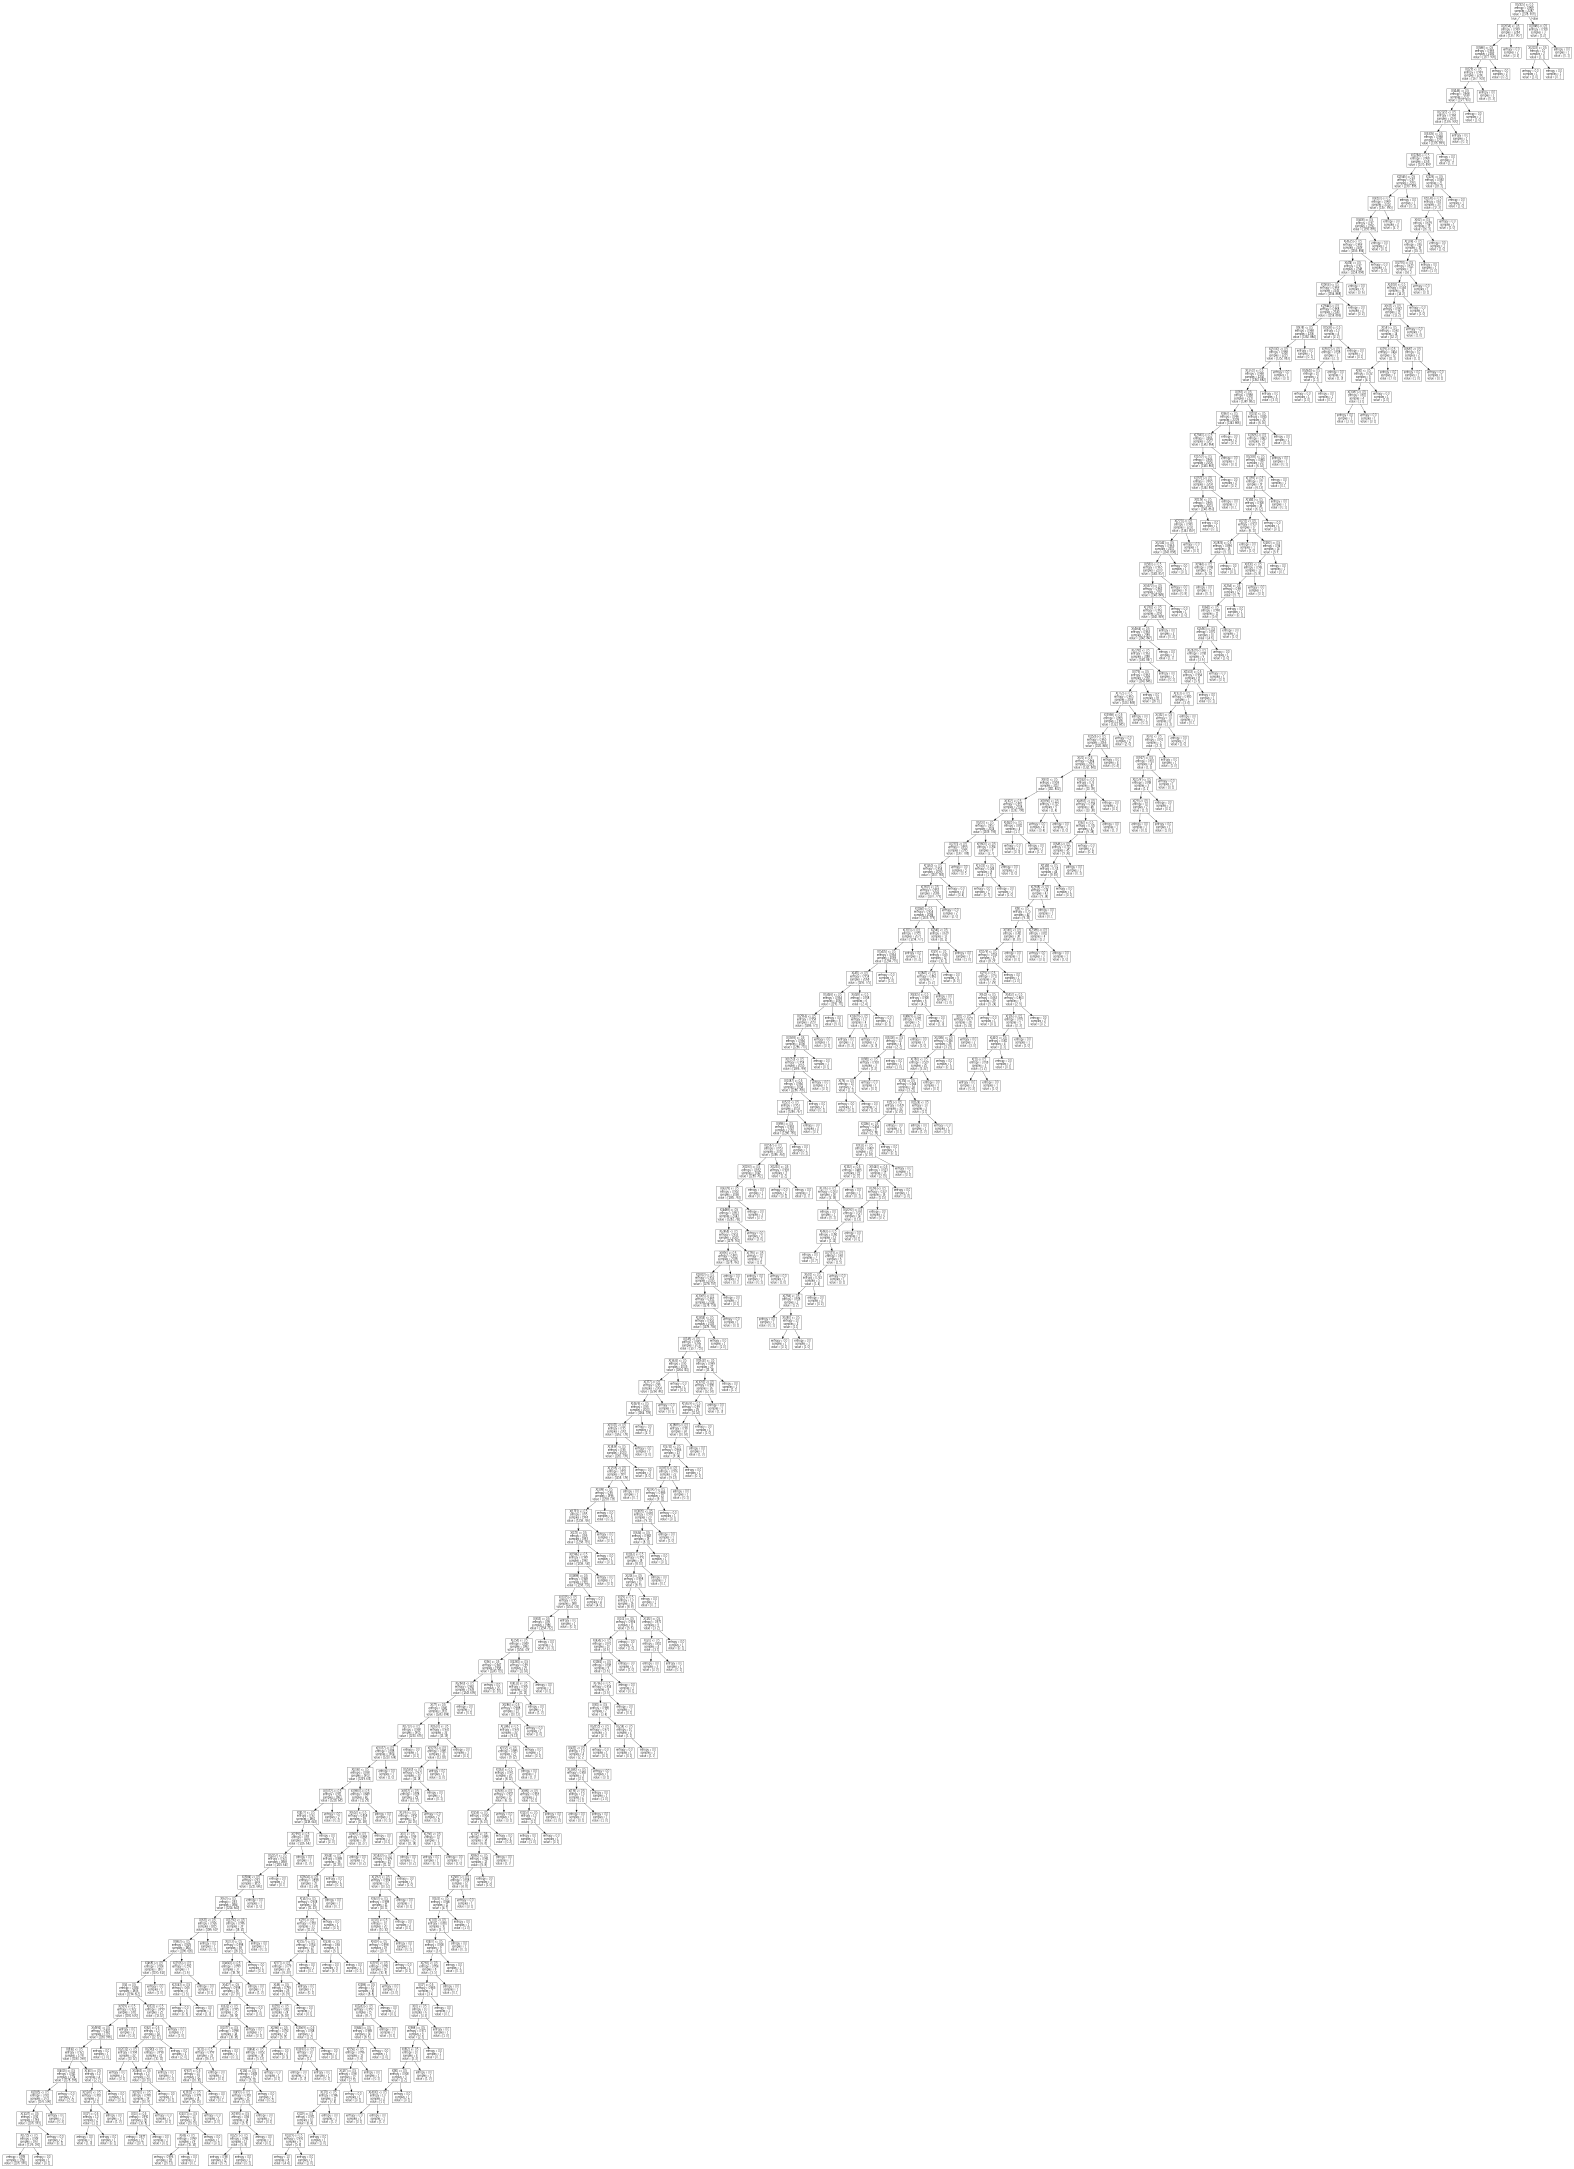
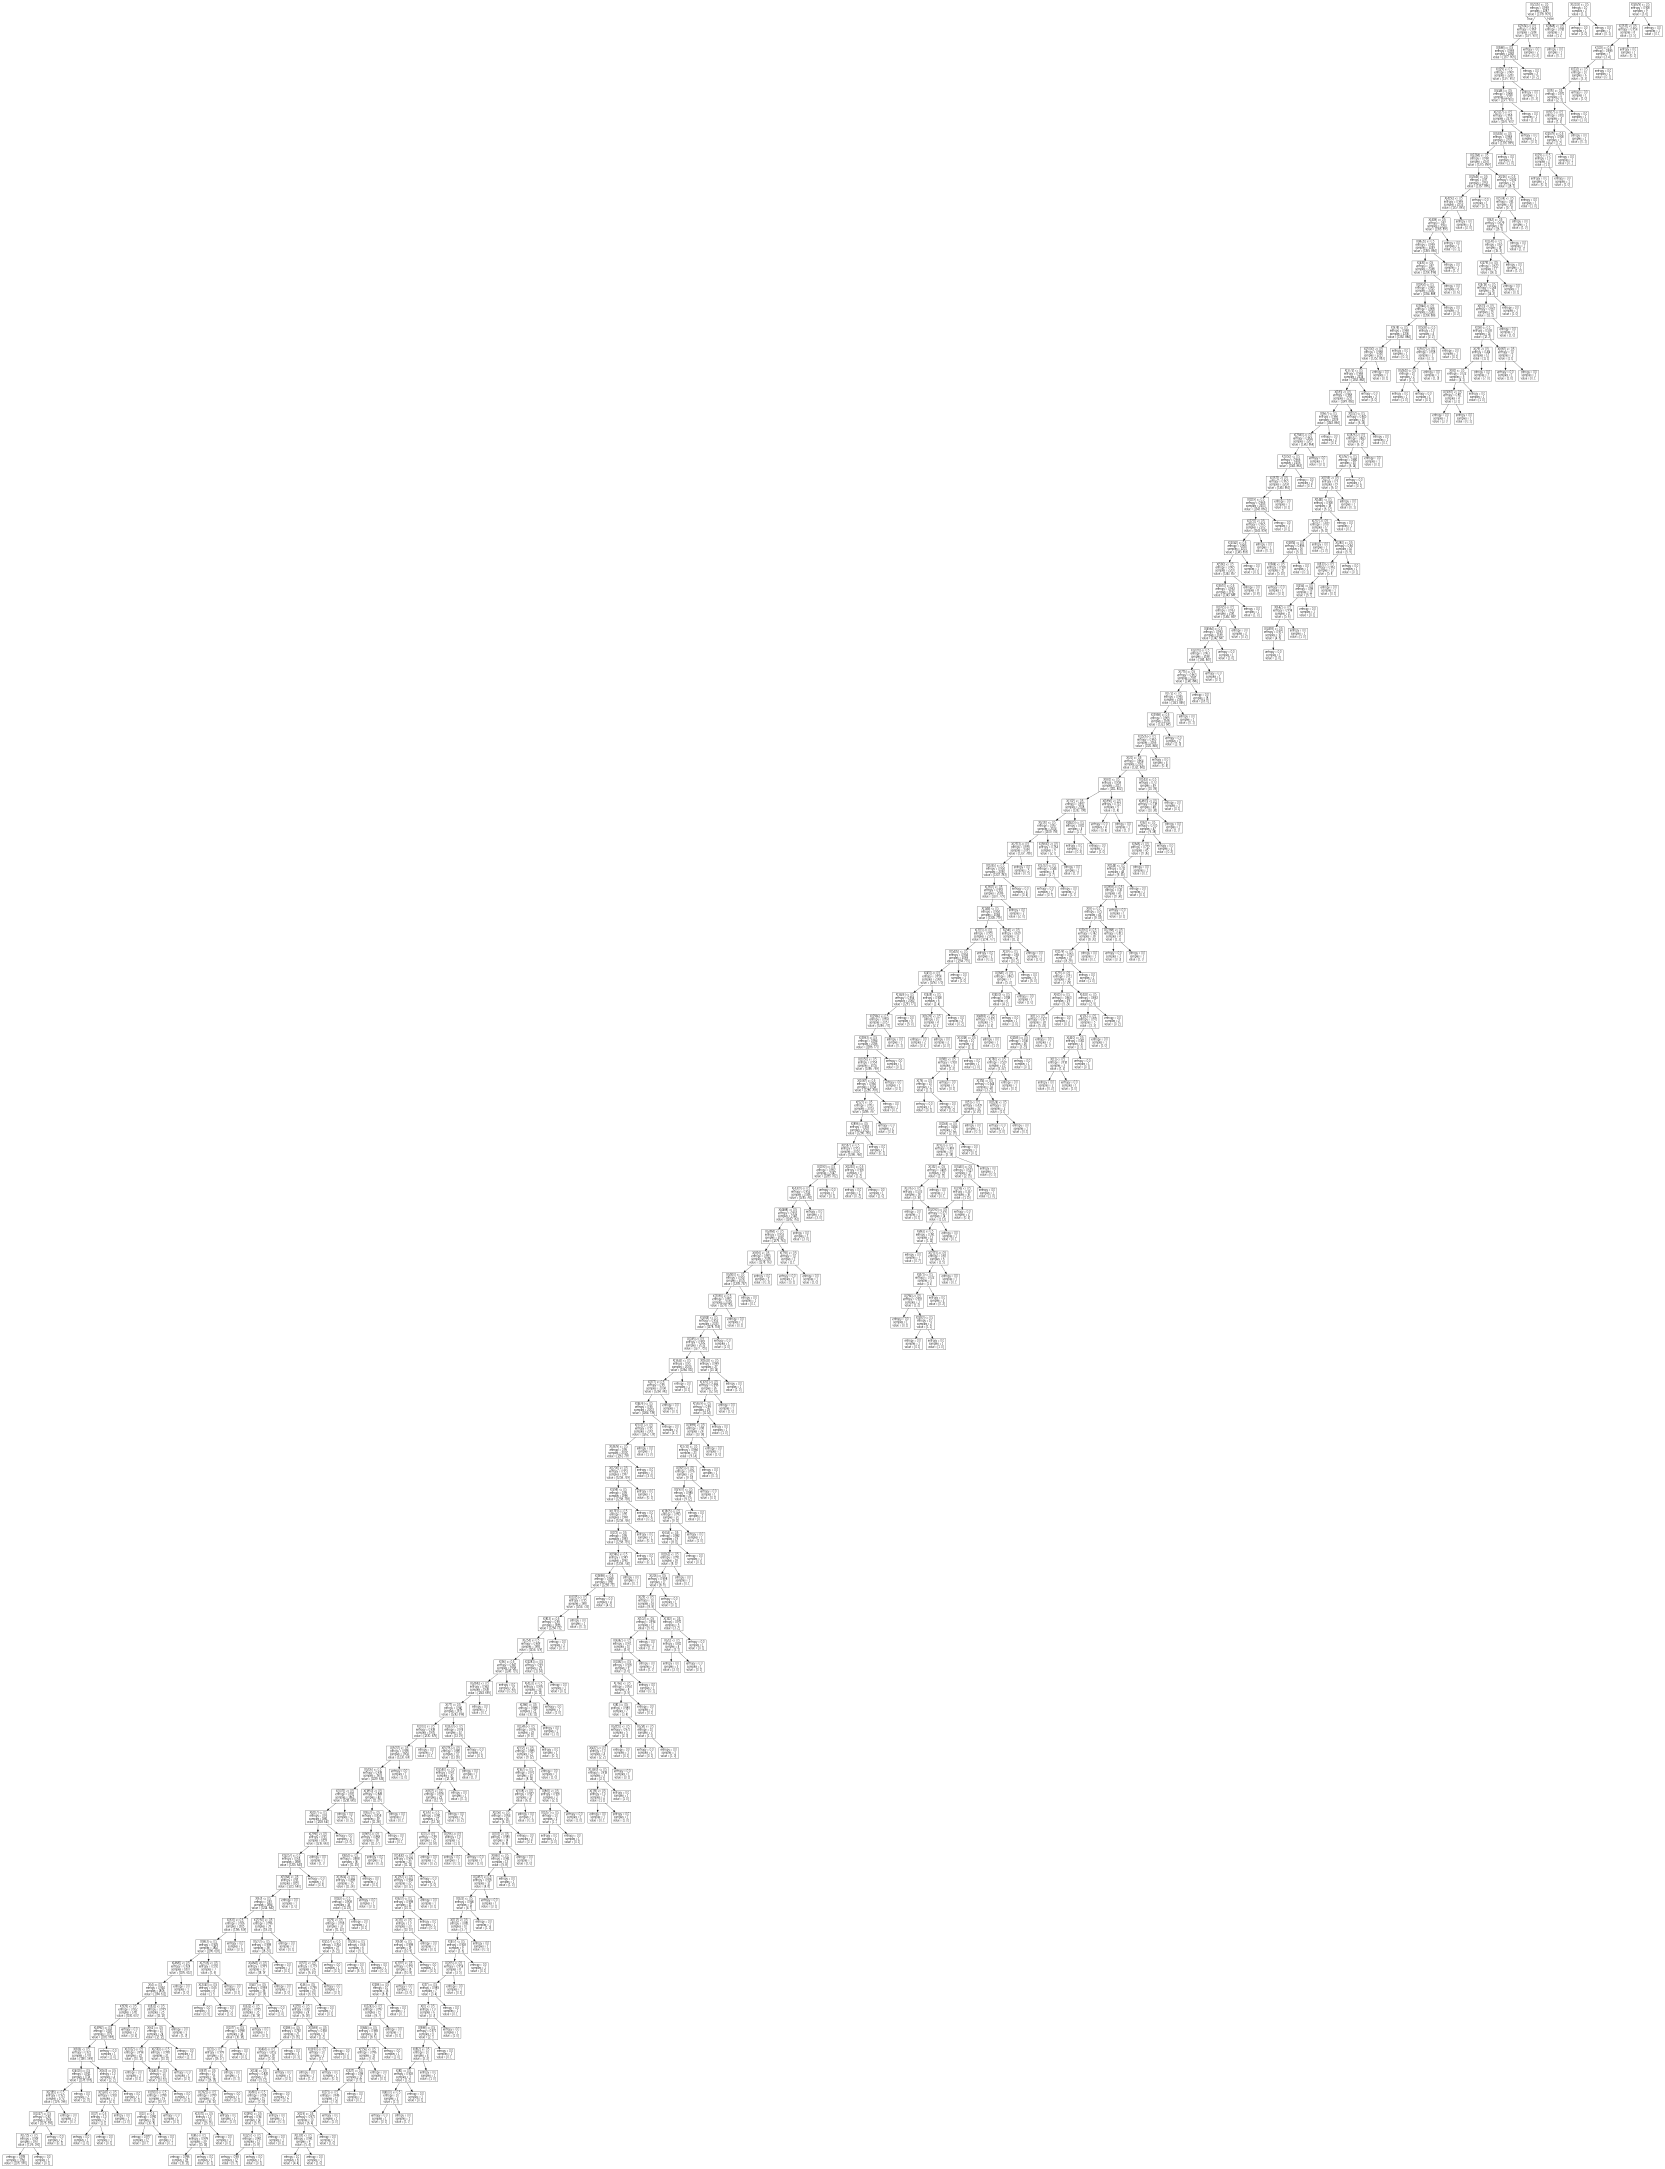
(1538, 41) -> (1568, 20)
(1202, 644) -> none
